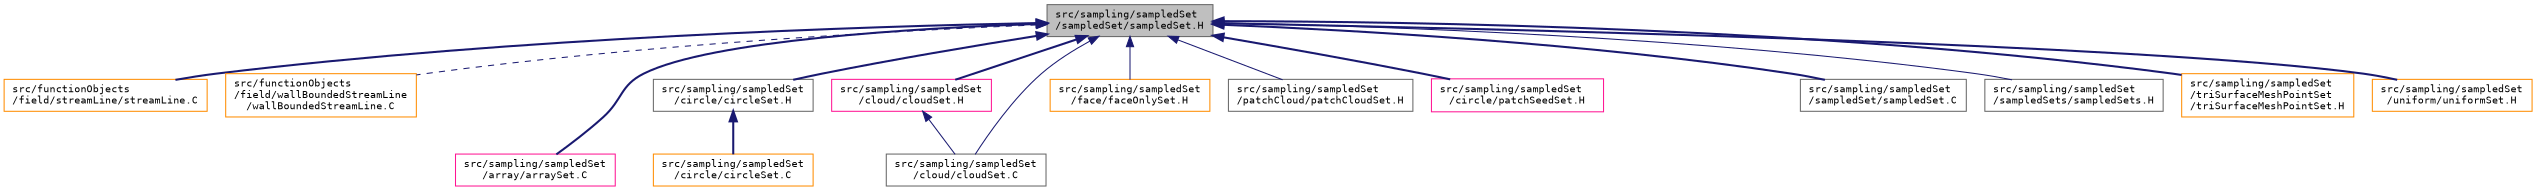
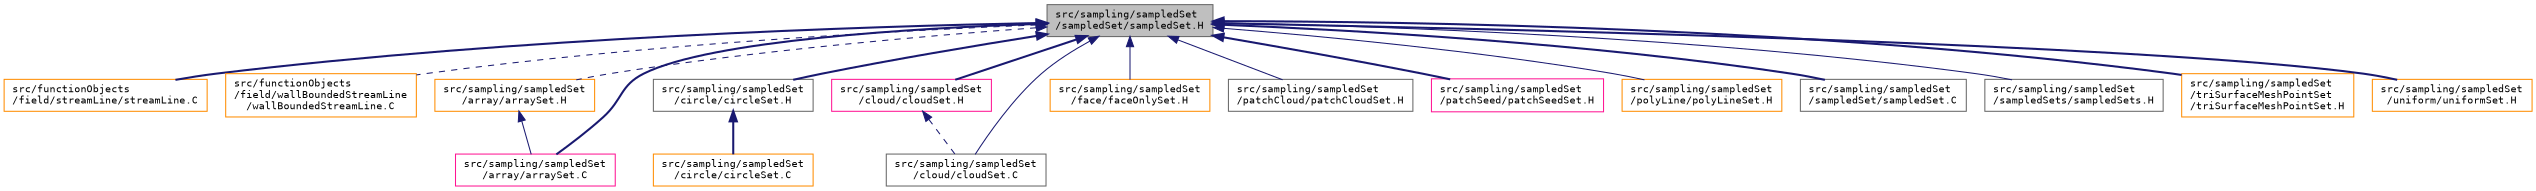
none -> (515, 95)
(1517, 95) -> (1517, 95)
none -> (1702, 95)
(942, 137) -> (942, 137)
